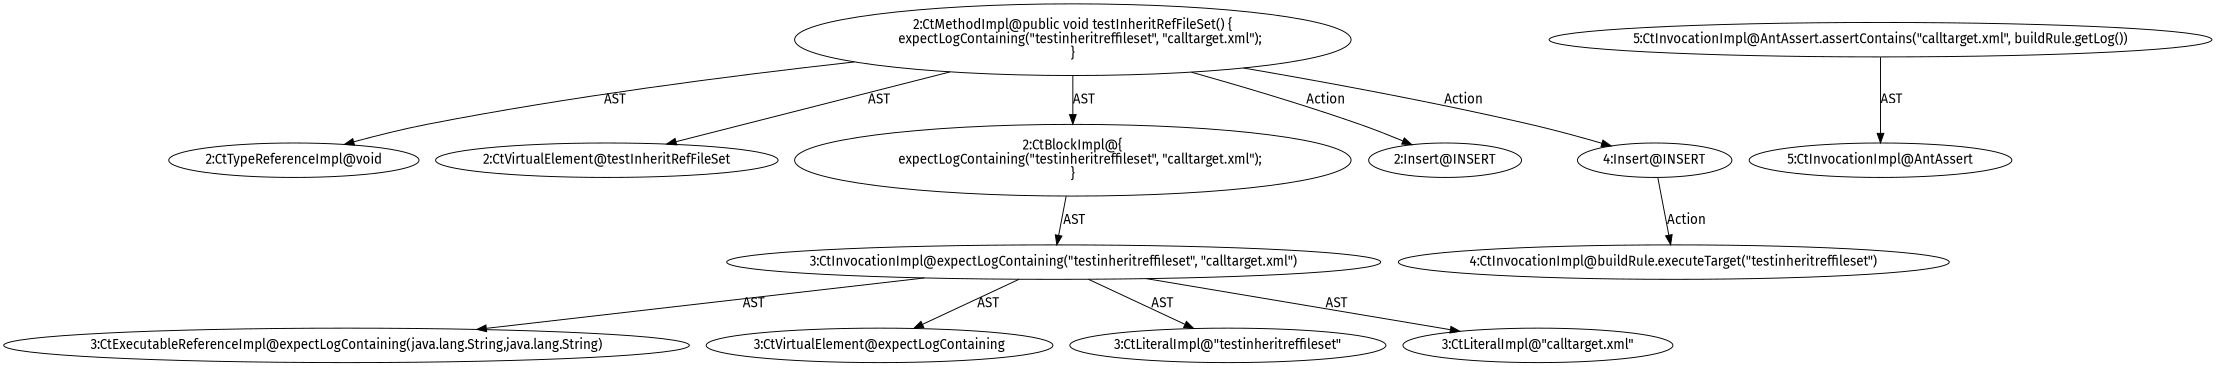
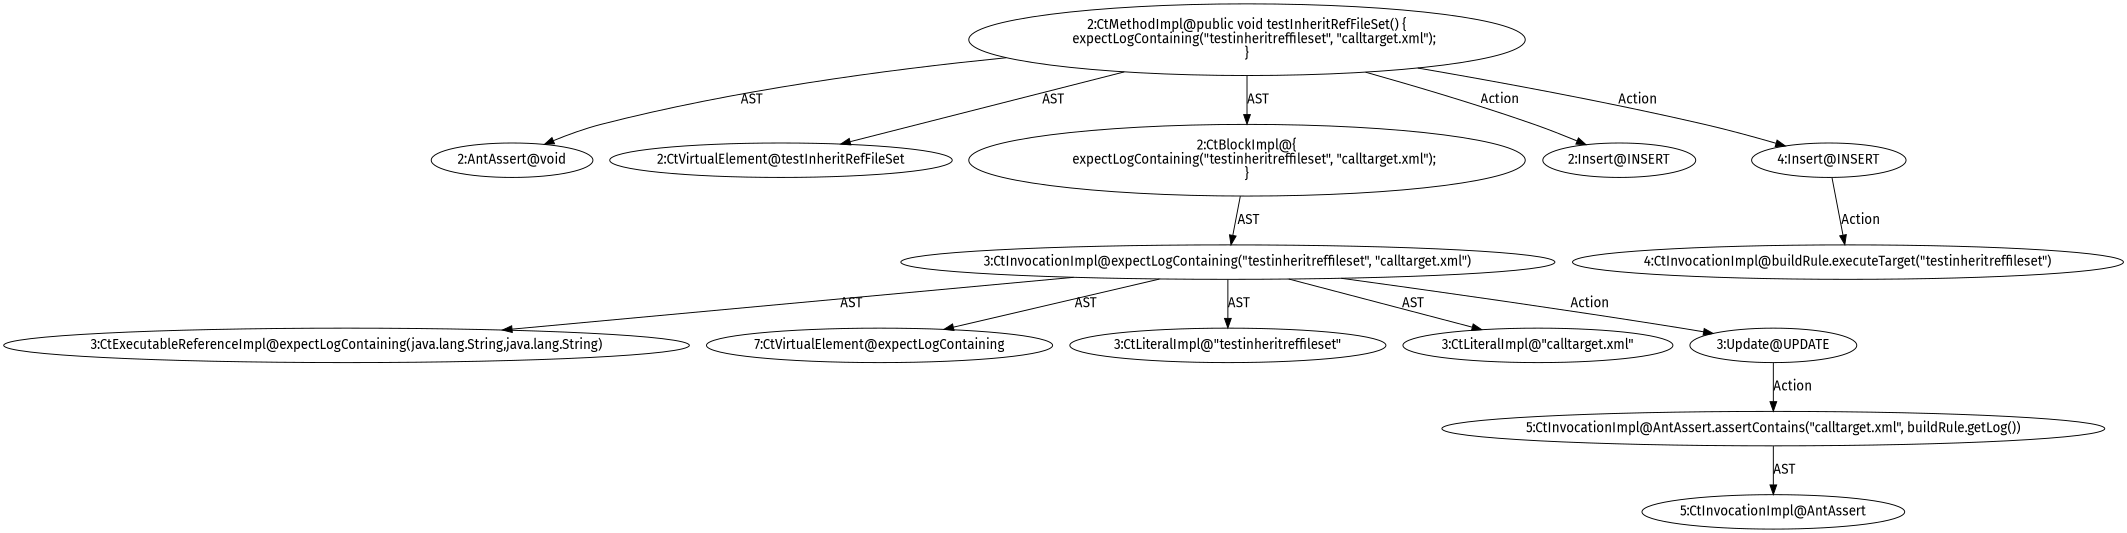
(294, 160) -> (512, 160)
(880, 345) -> (880, 345)
none -> (1773, 345)
